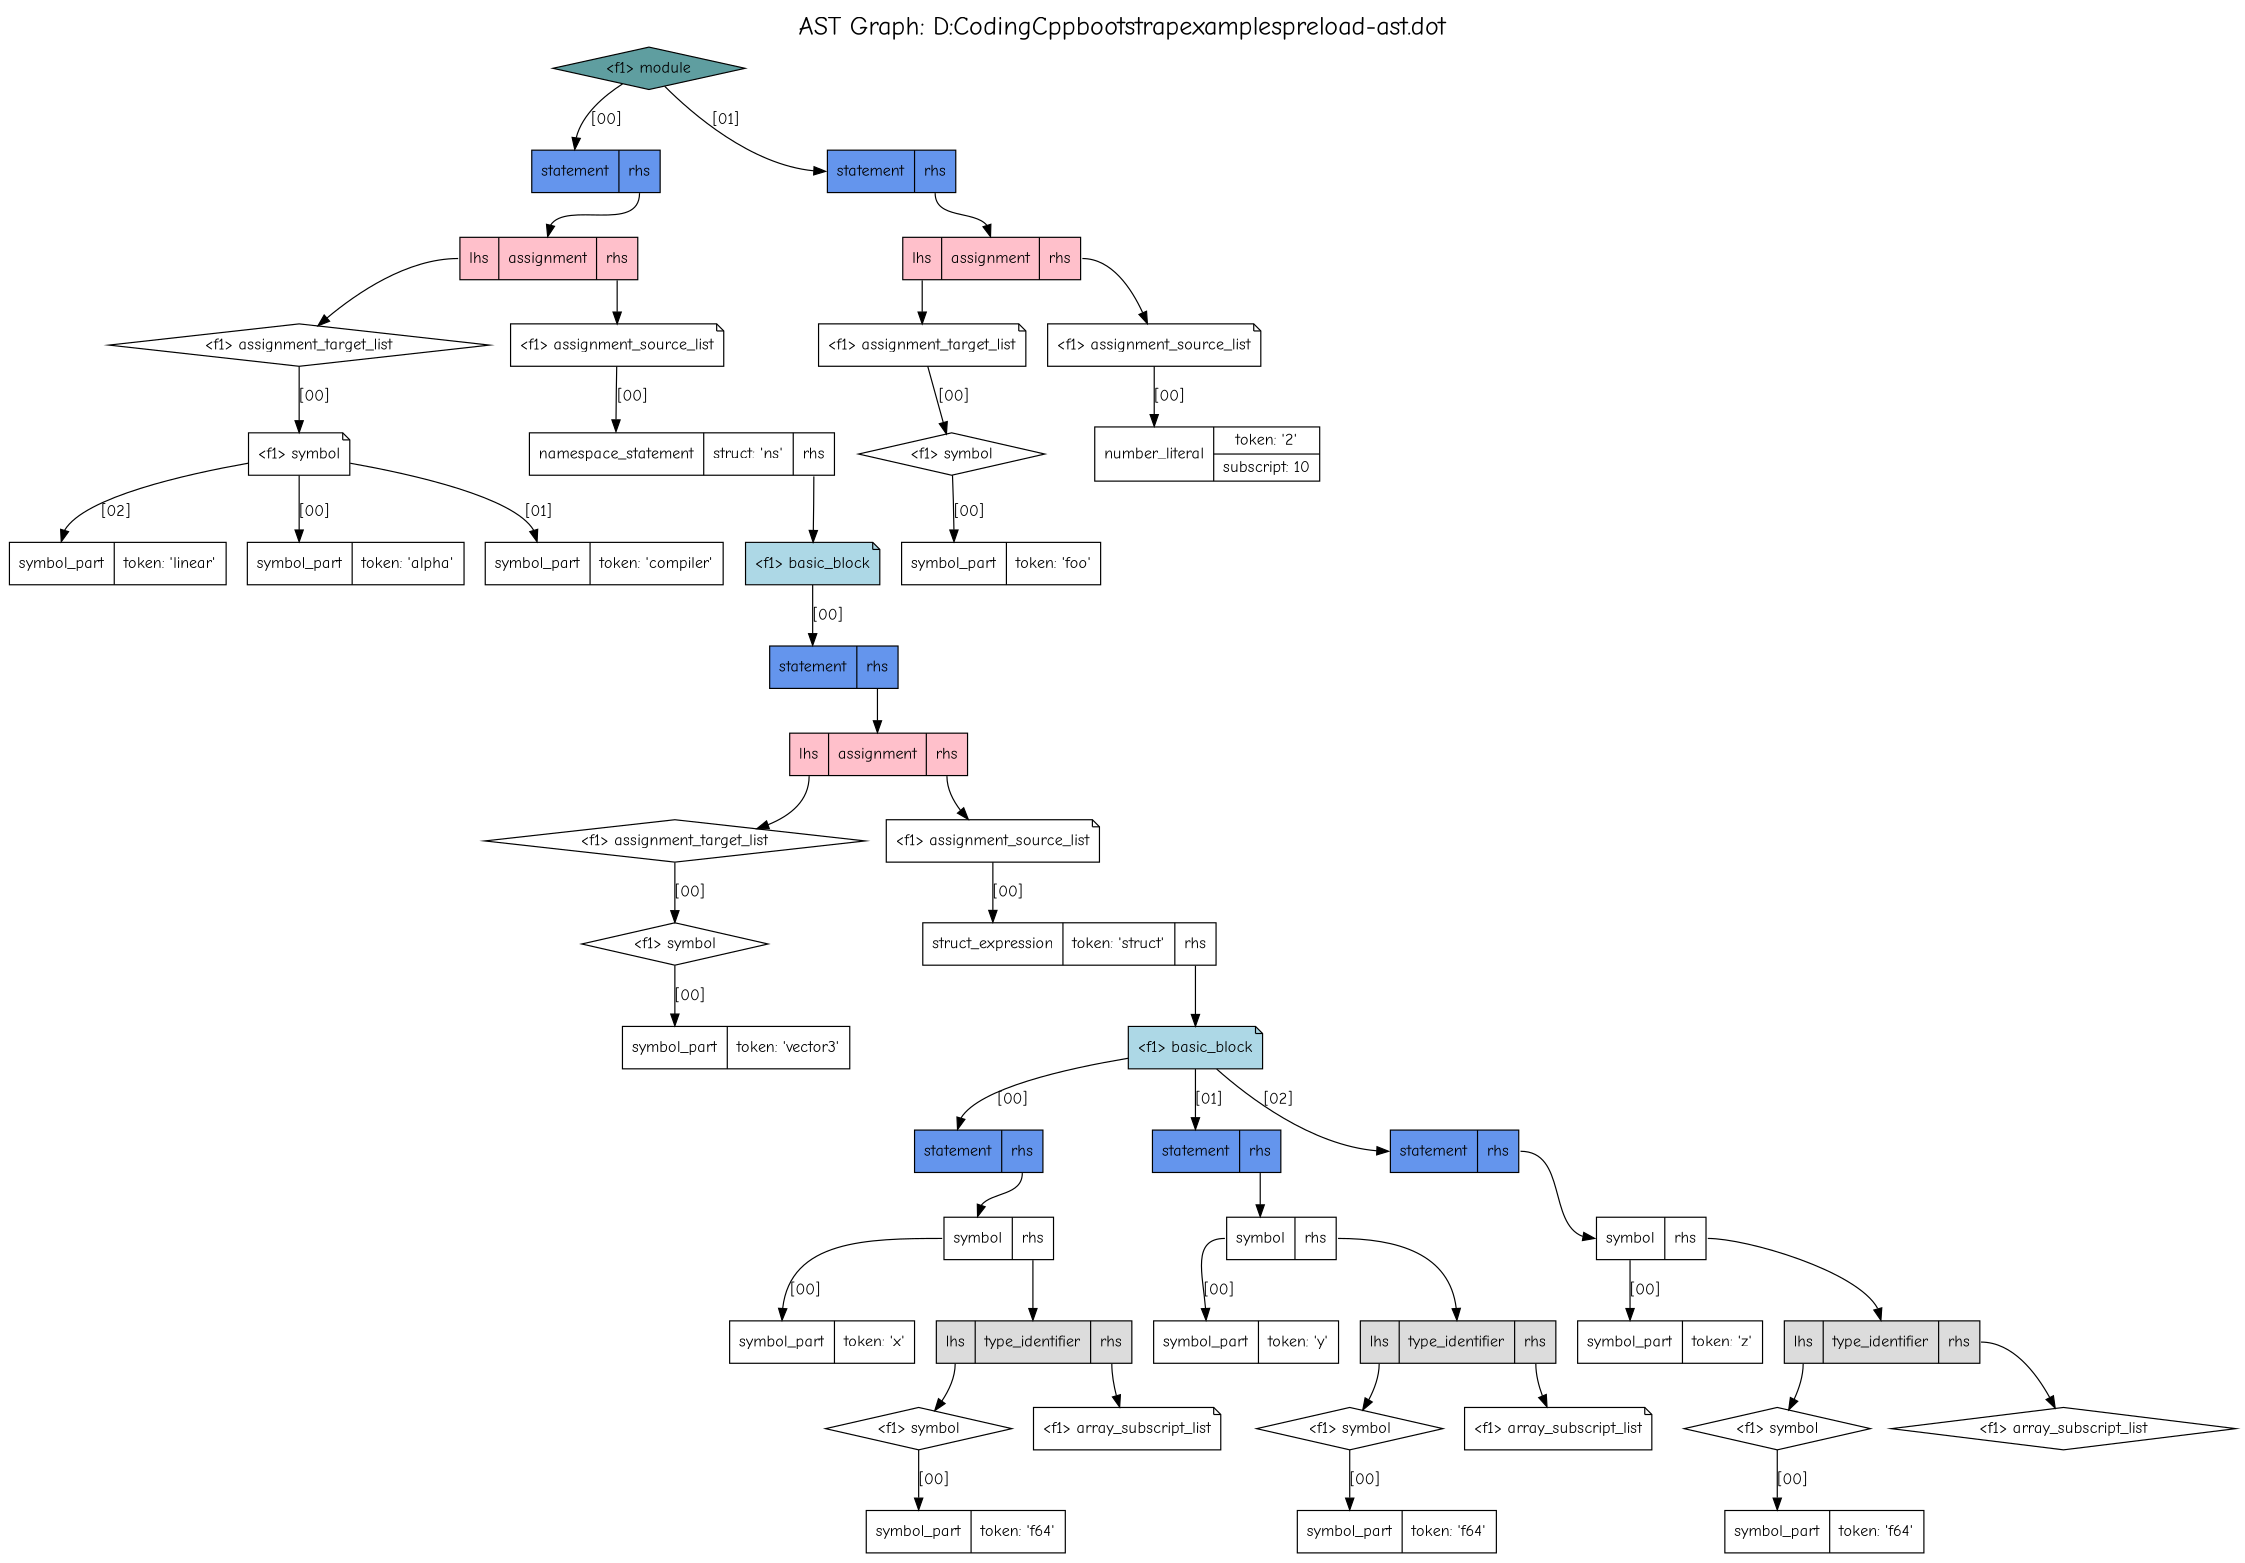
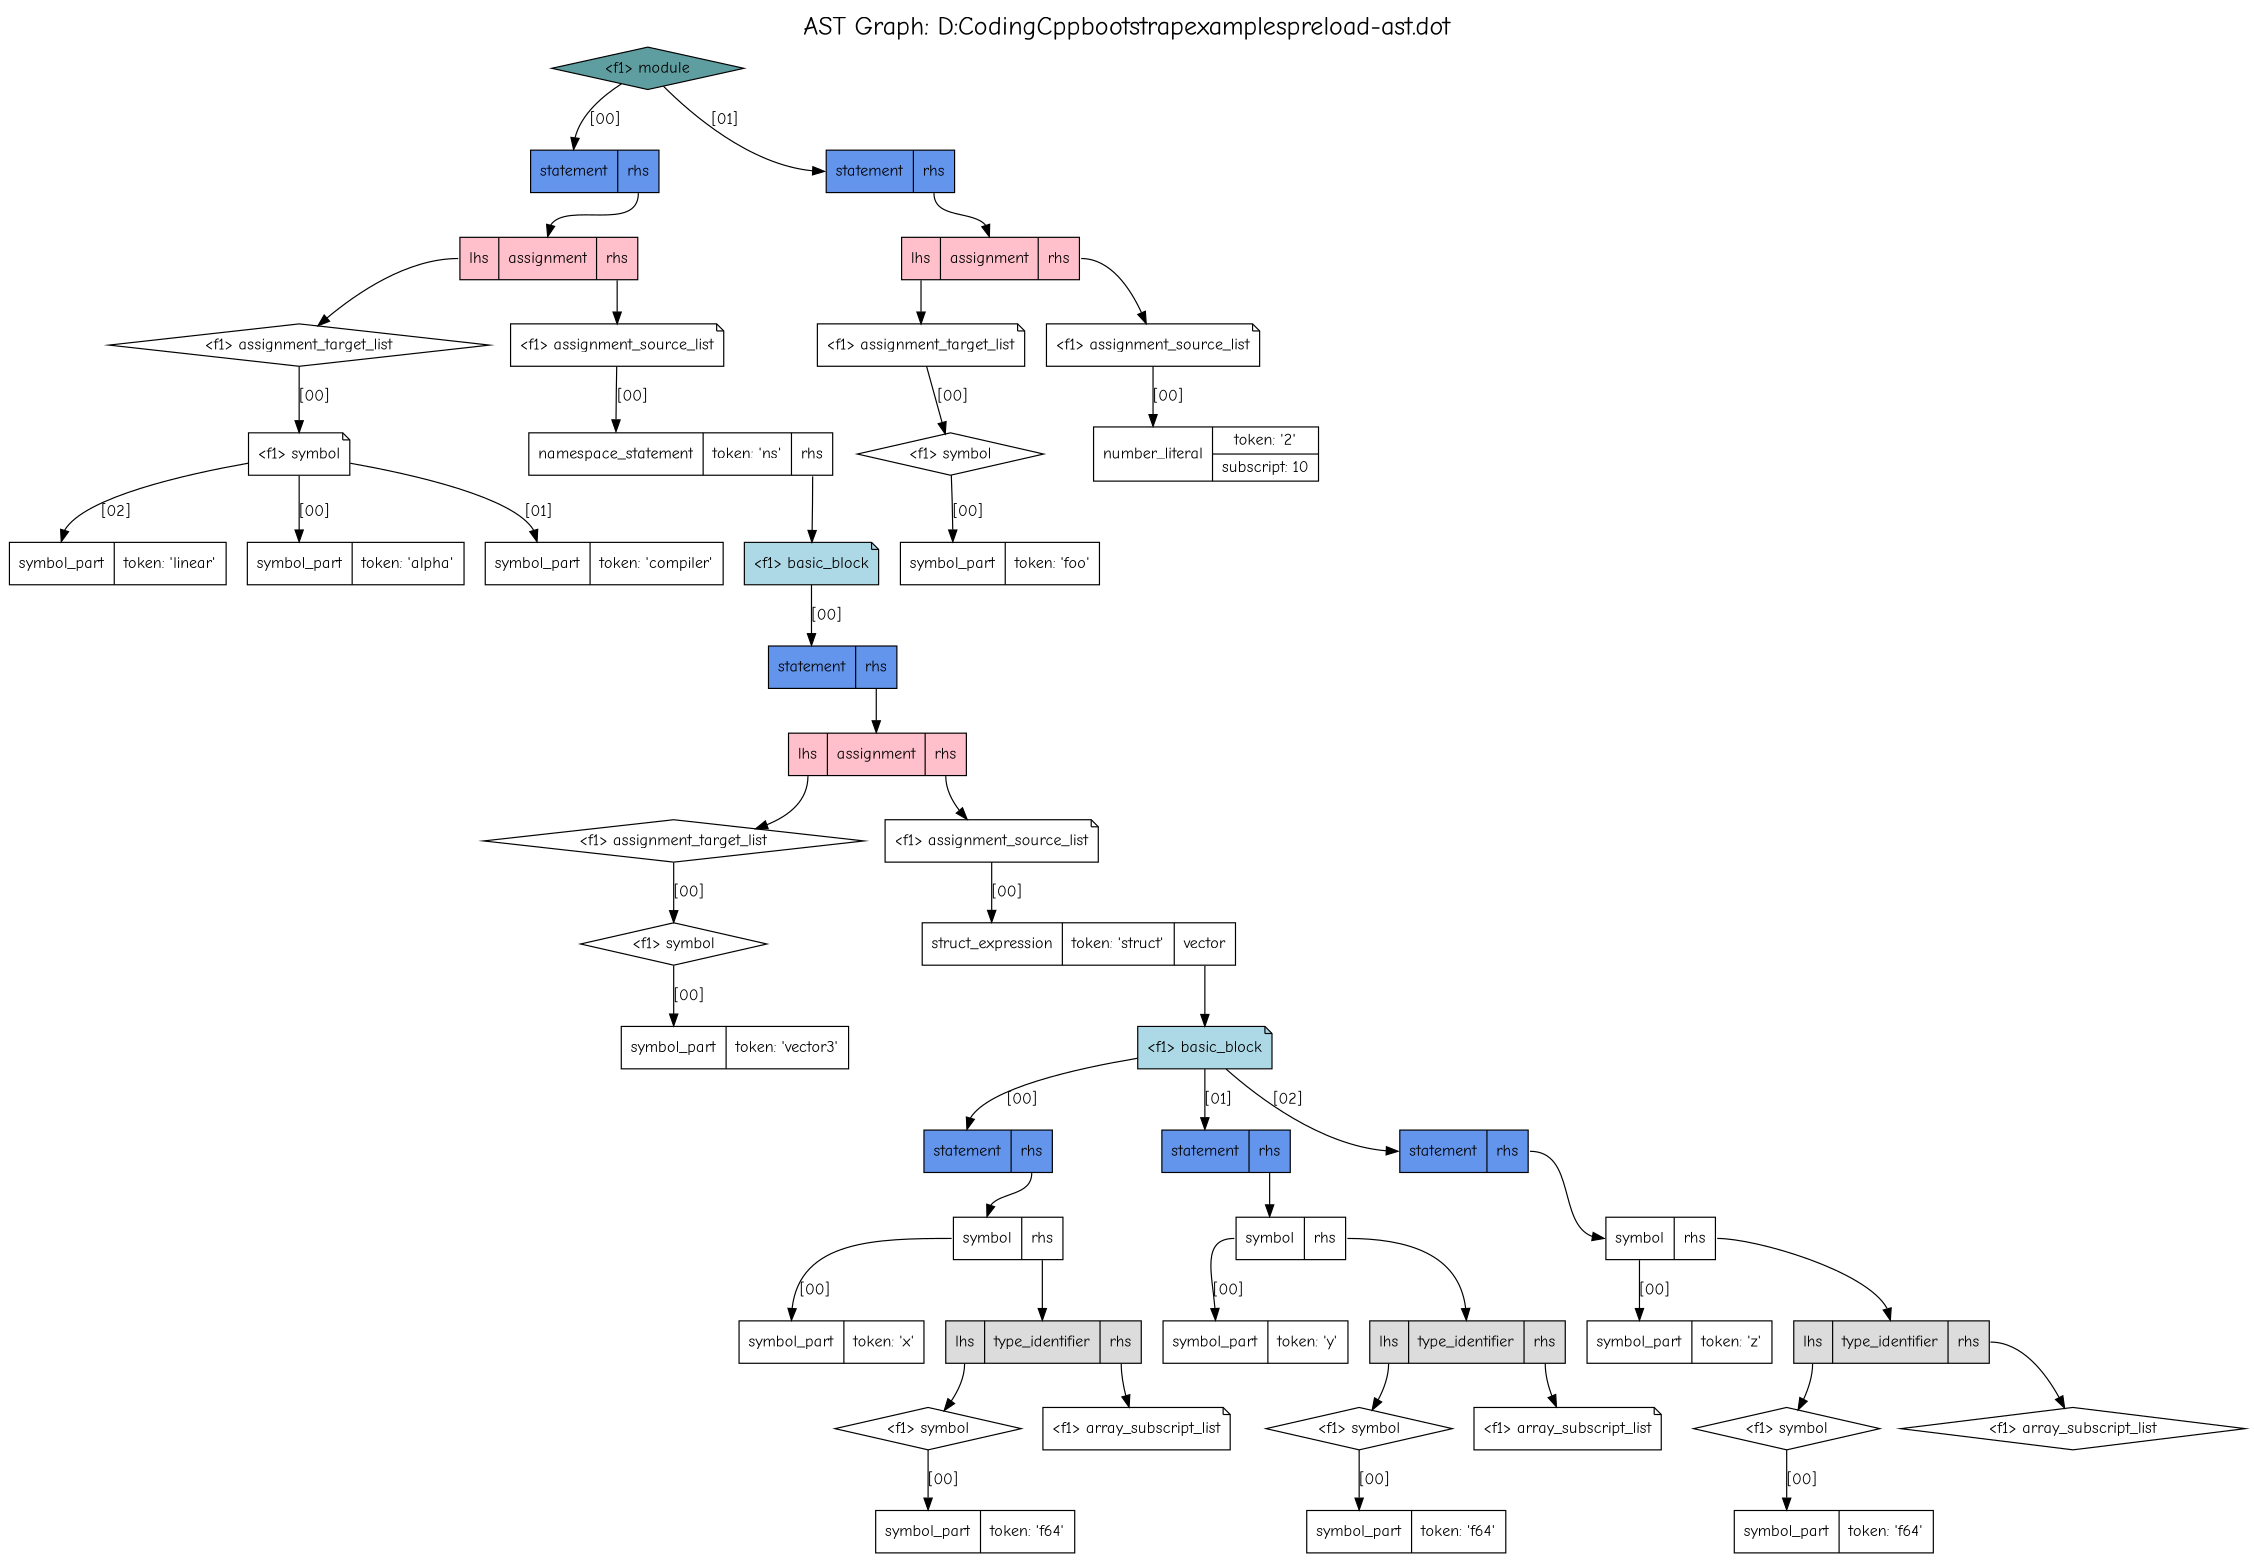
(748, 453) -> (747, 453)
(1195, 943) -> (1205, 943)
